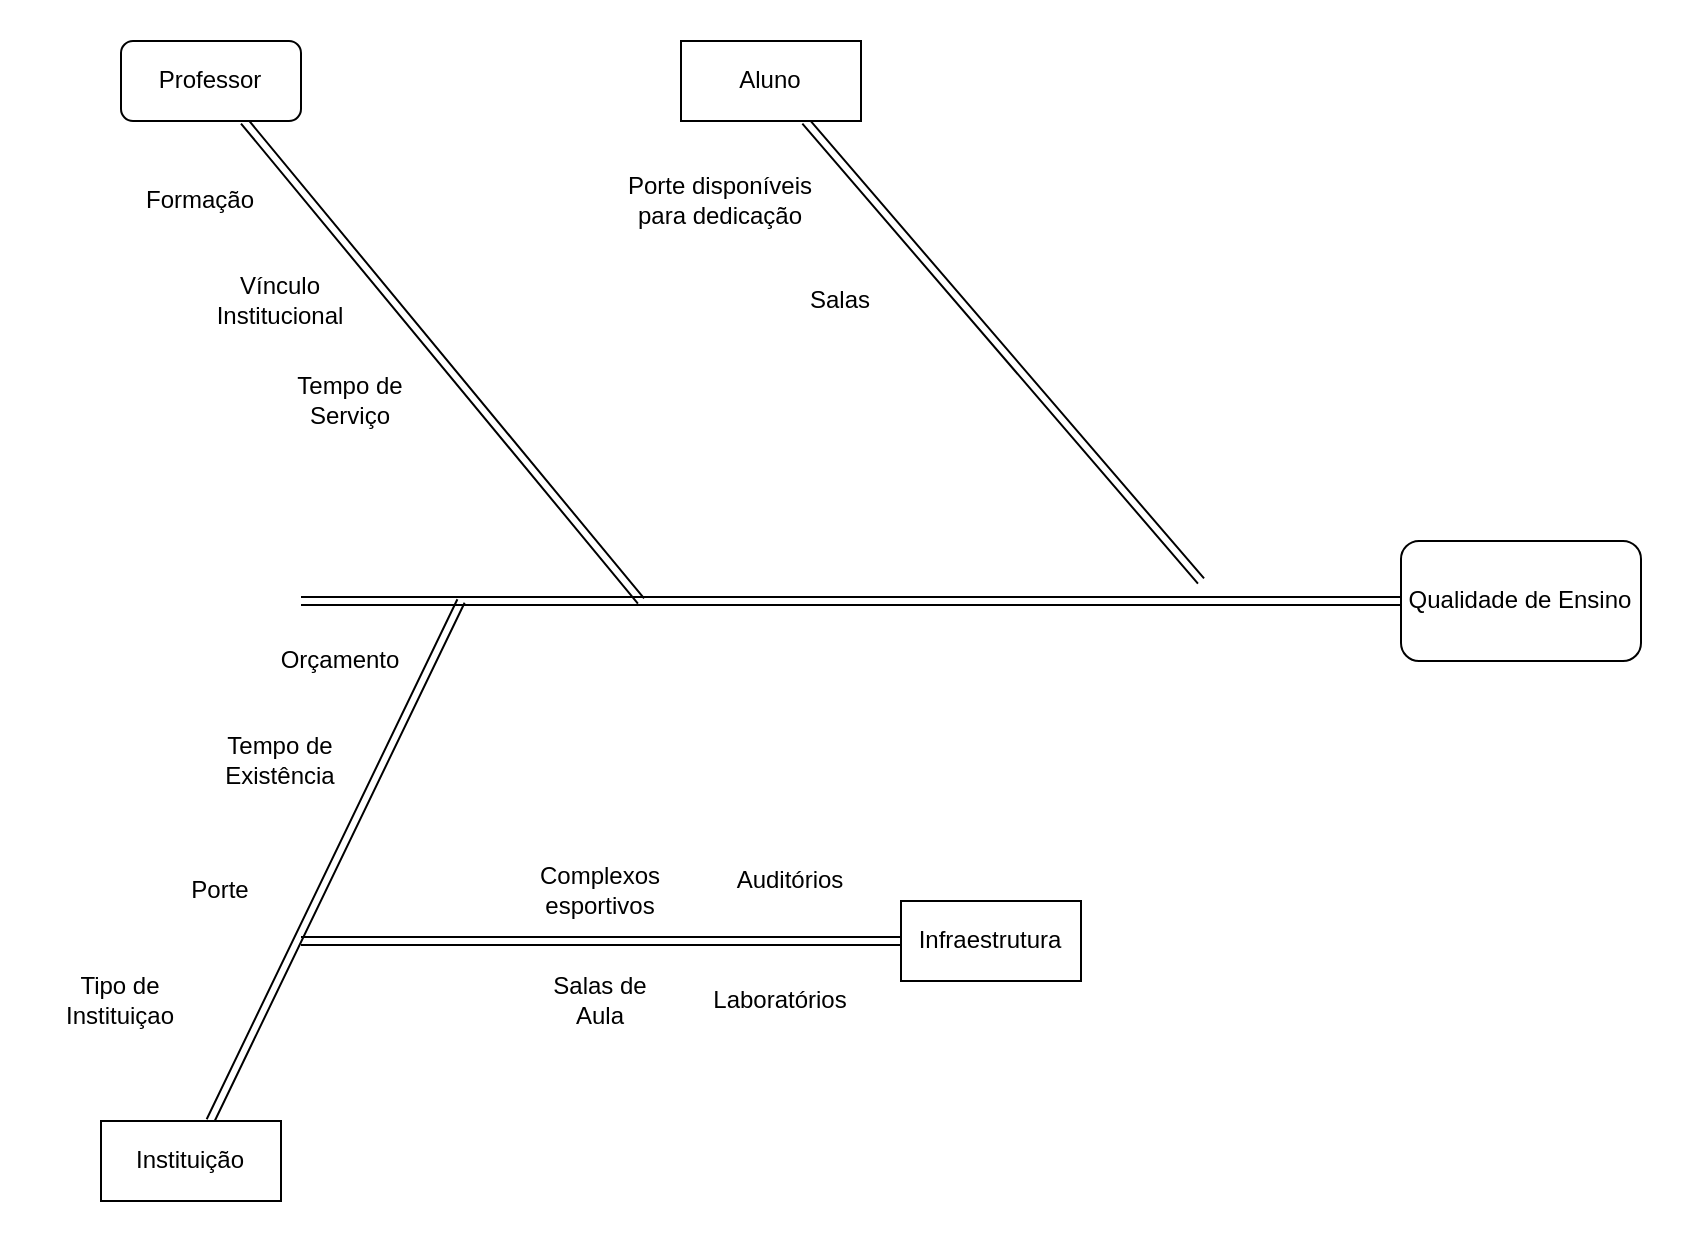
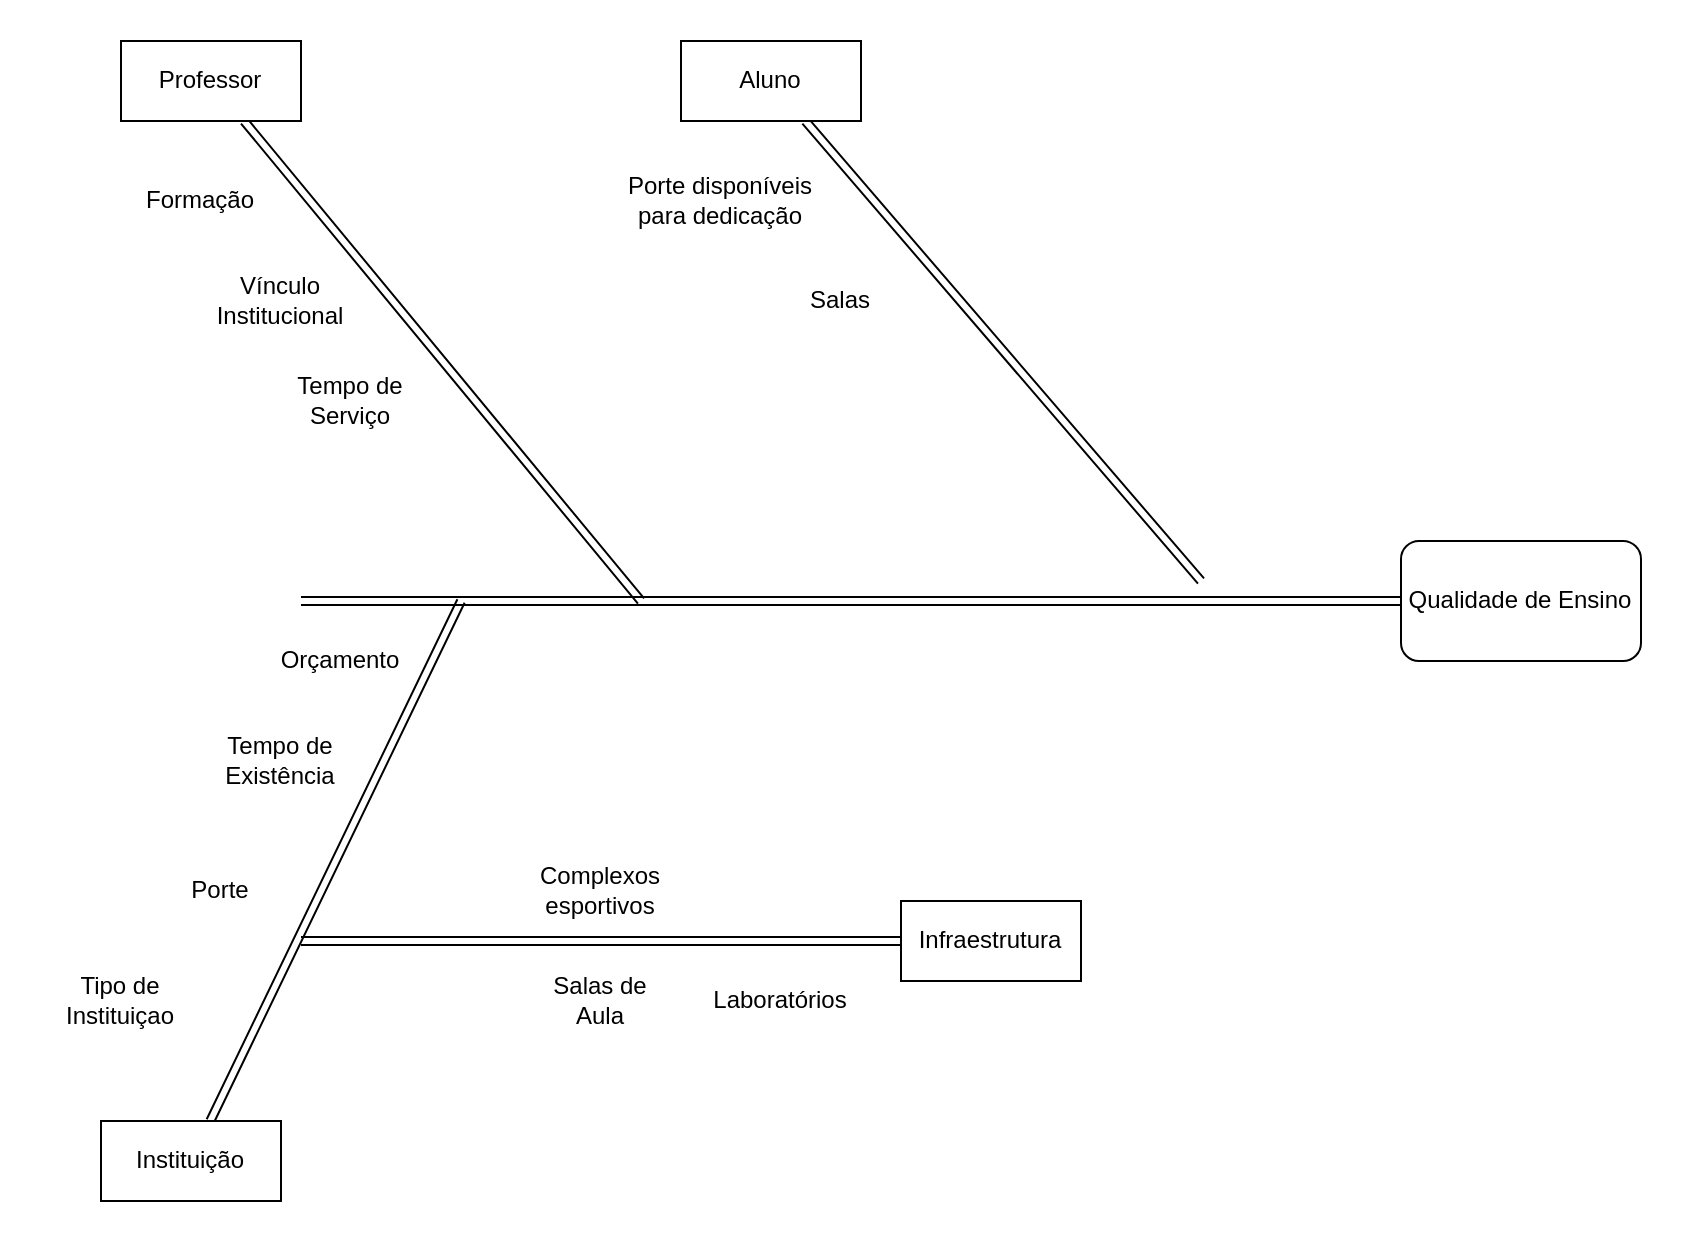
(211, 81) -> (211, 81)
(791, 881) -> none
